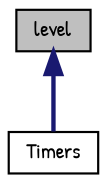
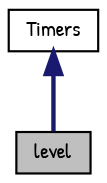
(53, 103) -> (53, 103)
